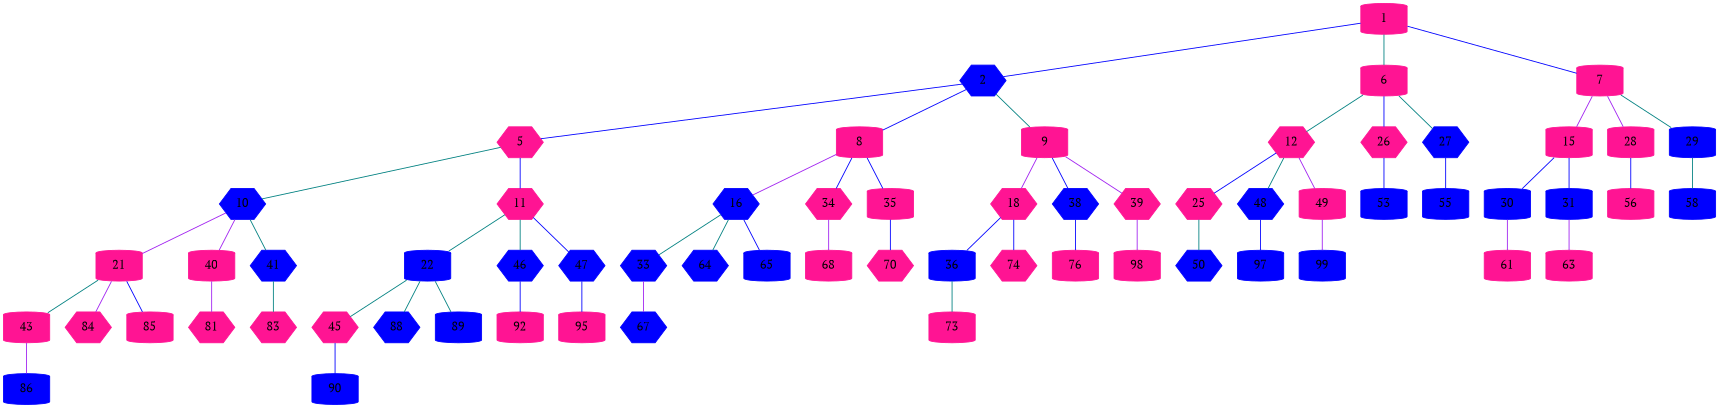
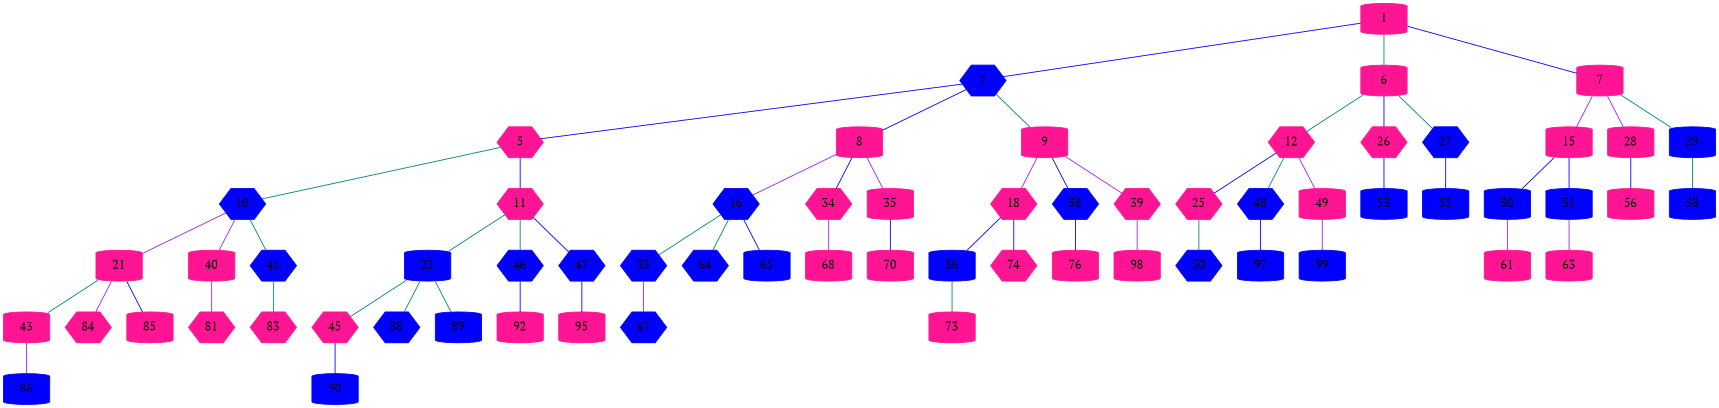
(875, 173) -> (875, 173)
(890, 266) -> (890, 266)
